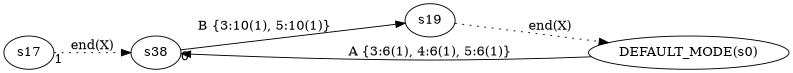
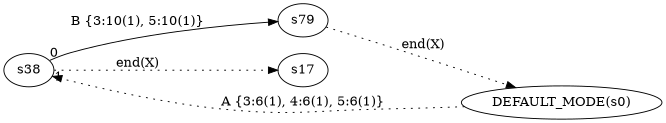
(430, 20) -> (303, 20)
(88, 53) -> (161, 70)
(391, 60) -> (261, 112)
